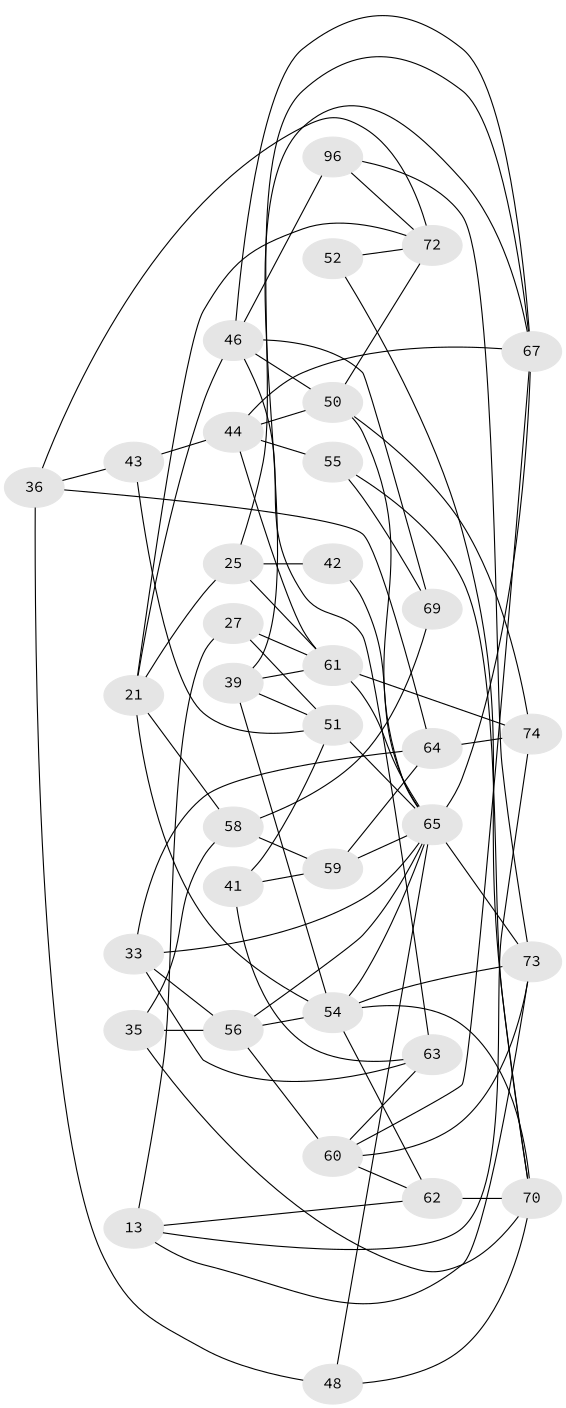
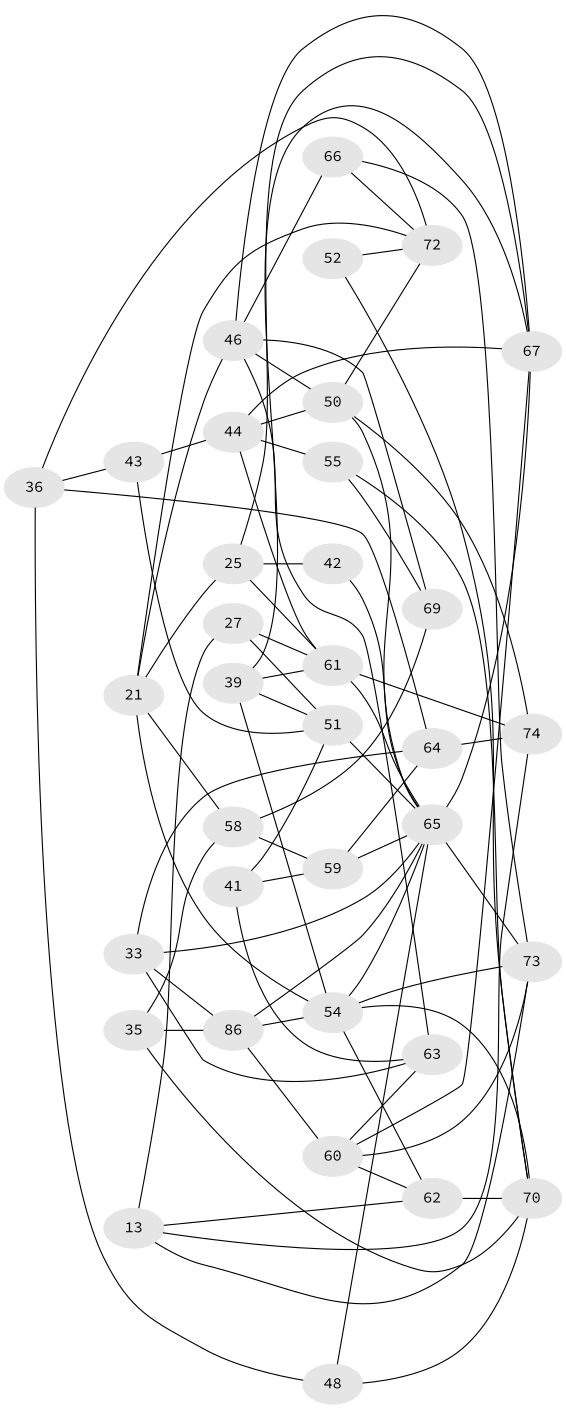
(333, 157) -> (333, 157)
(233, 1030) -> (233, 1030)
